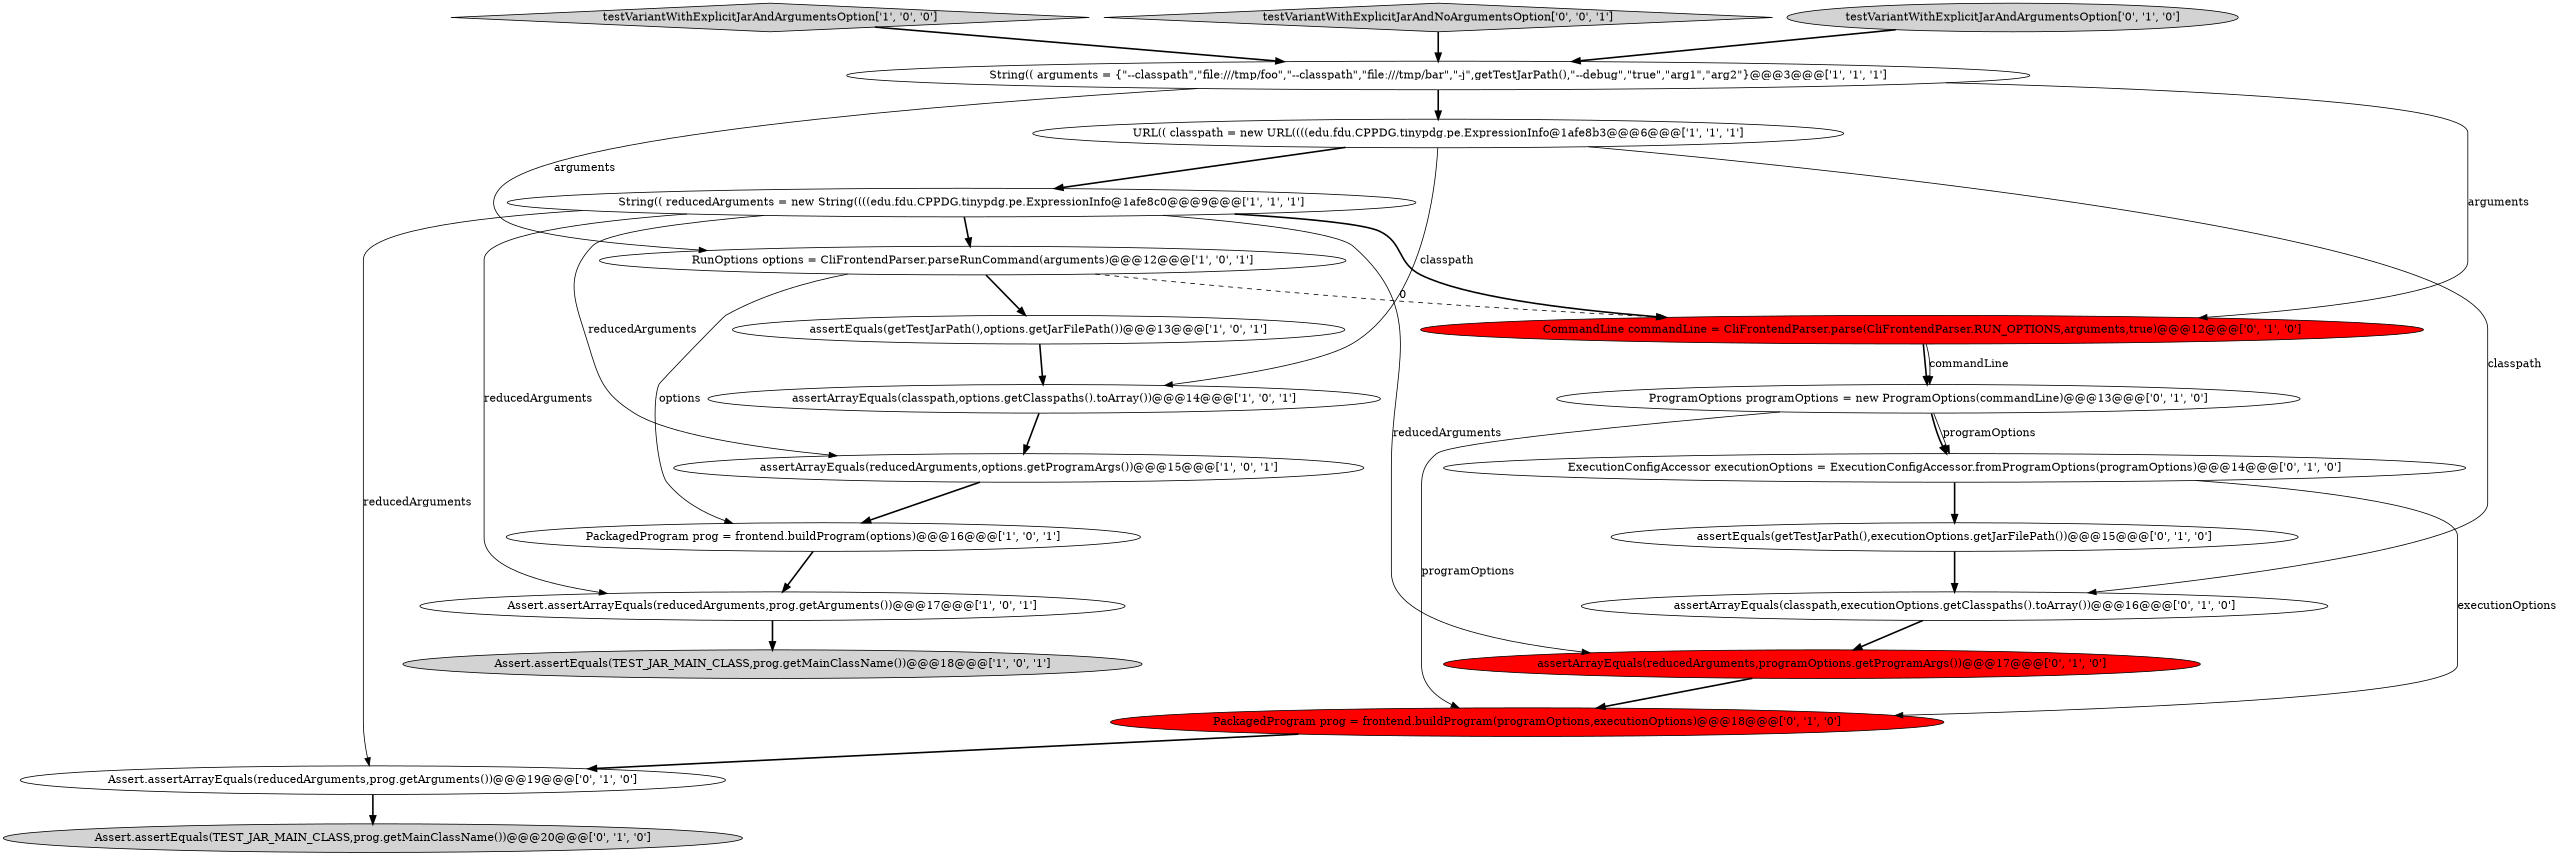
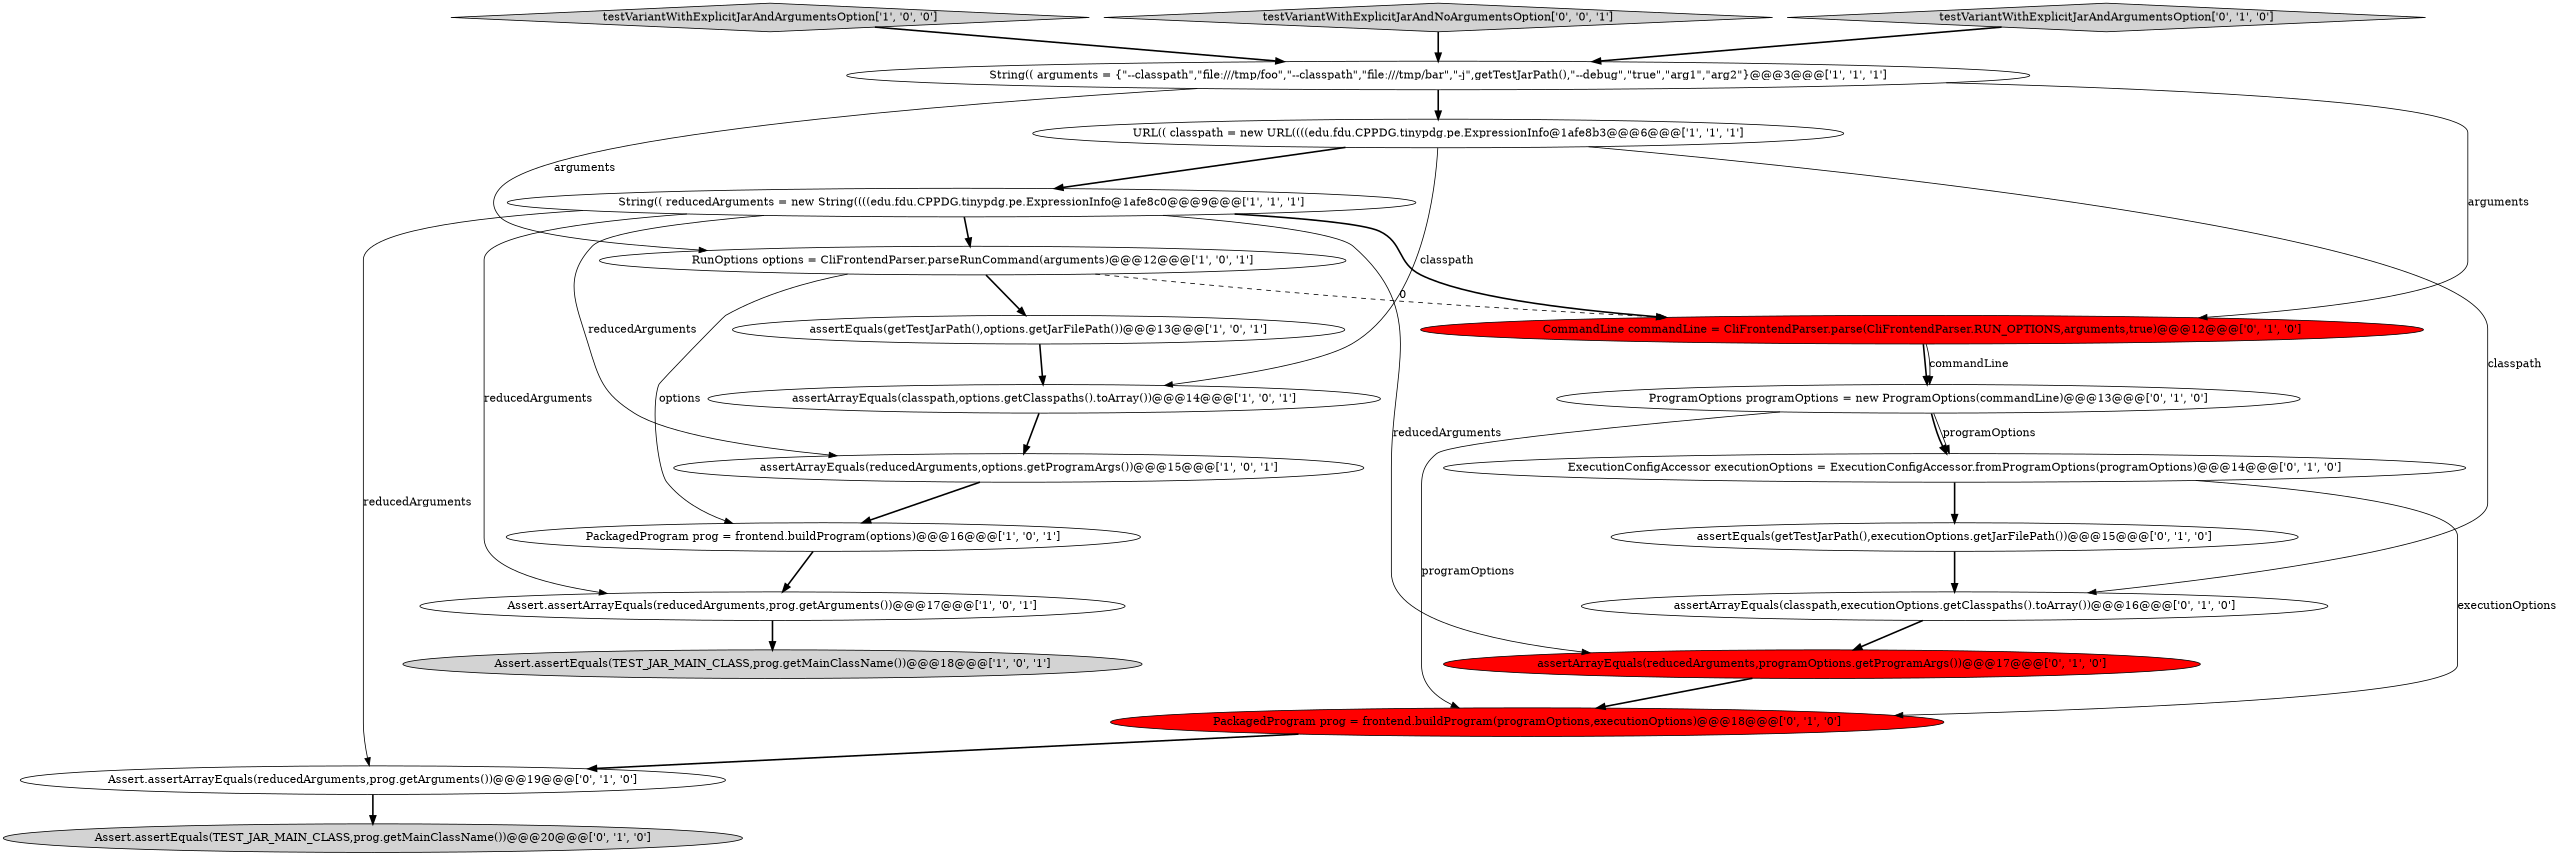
(2013, 17) -> (2106, 17)
